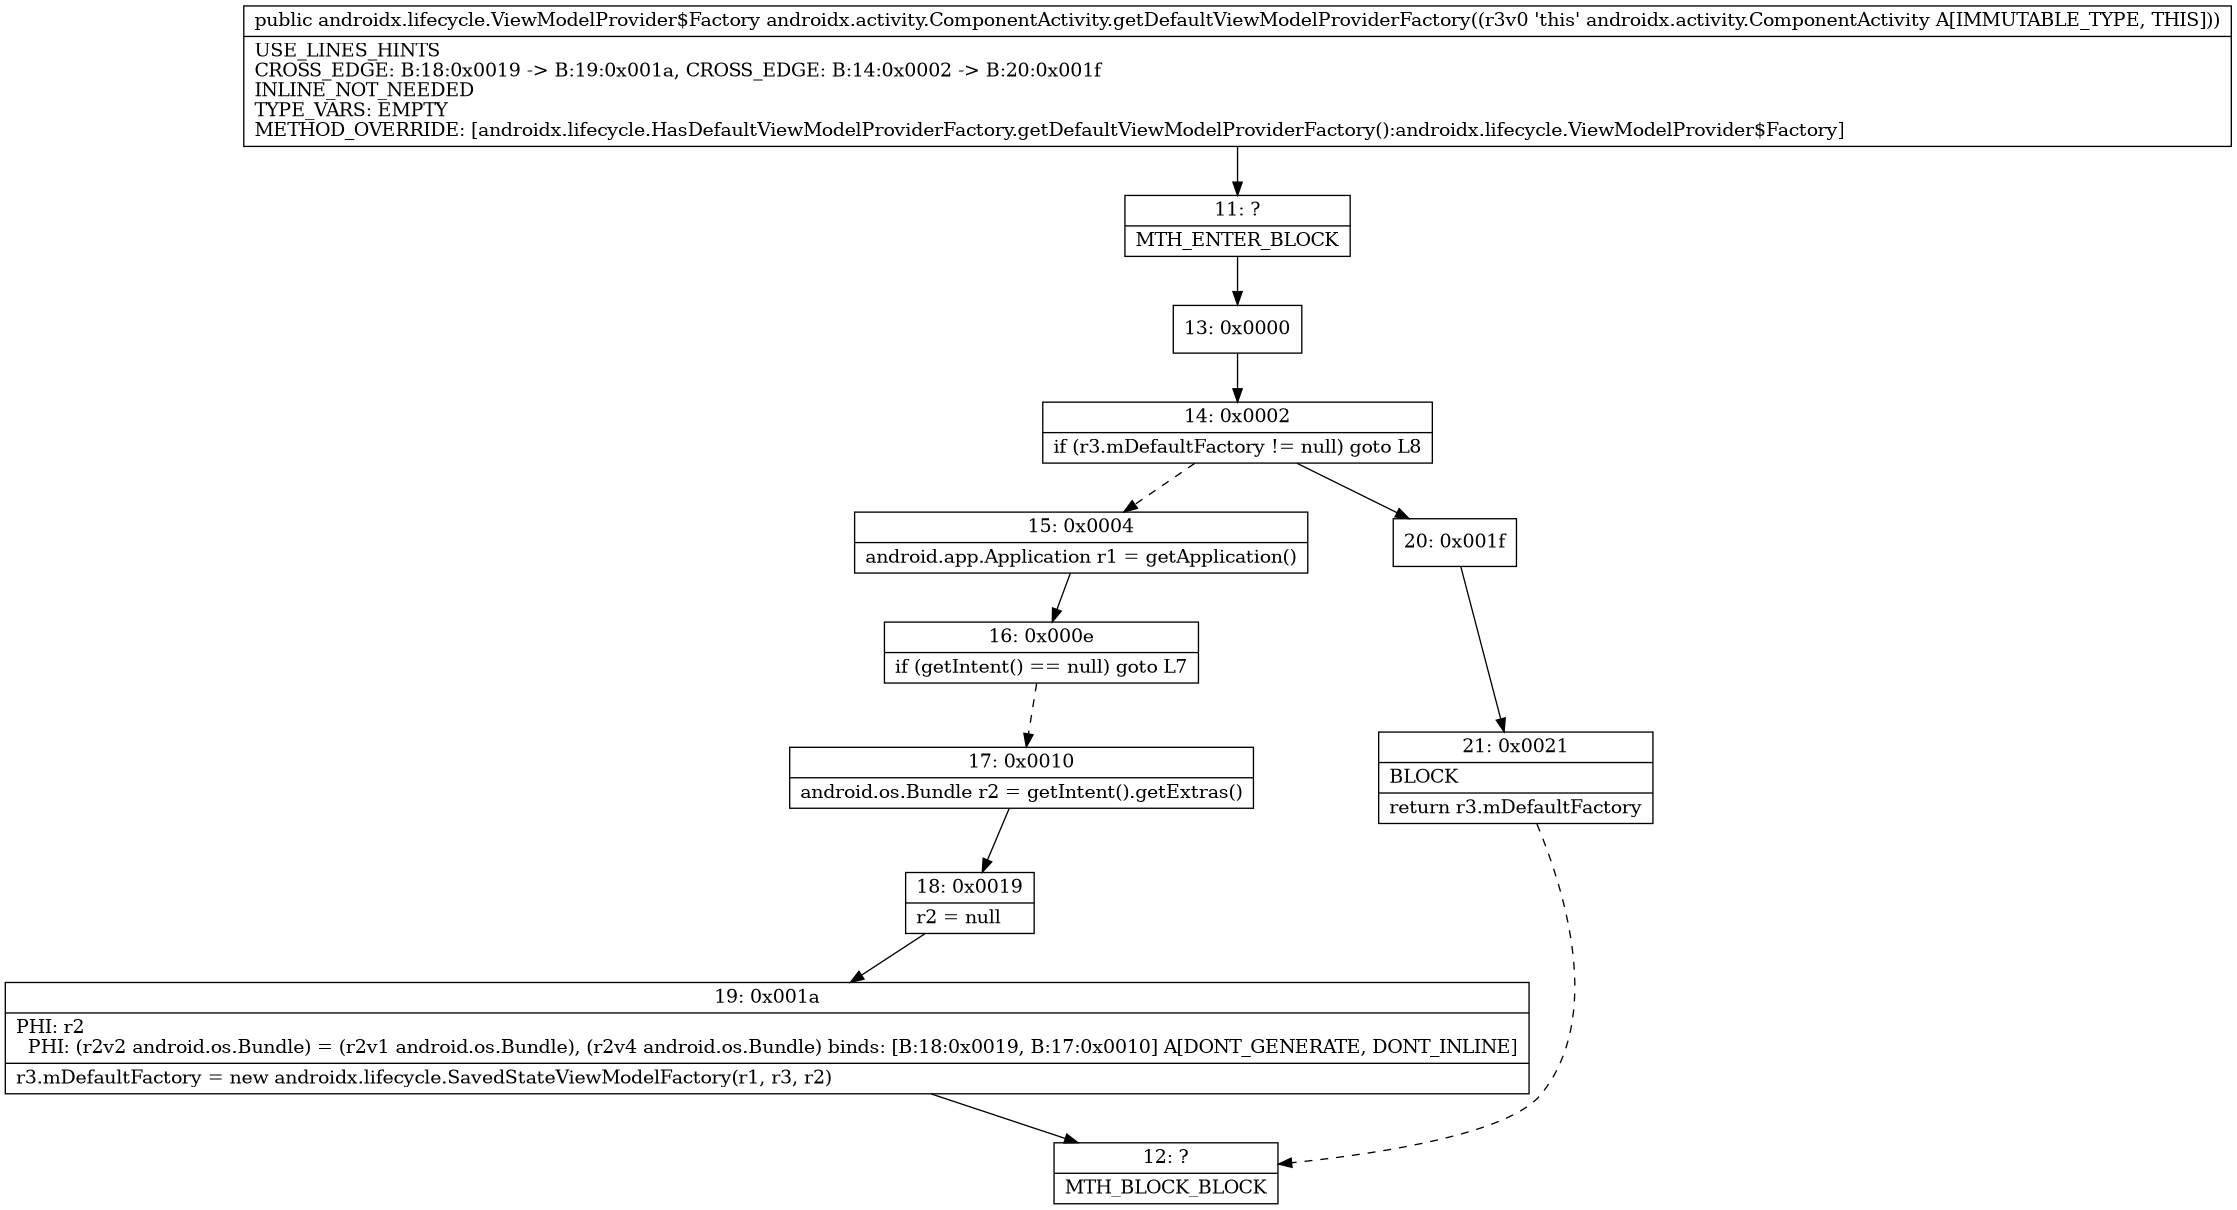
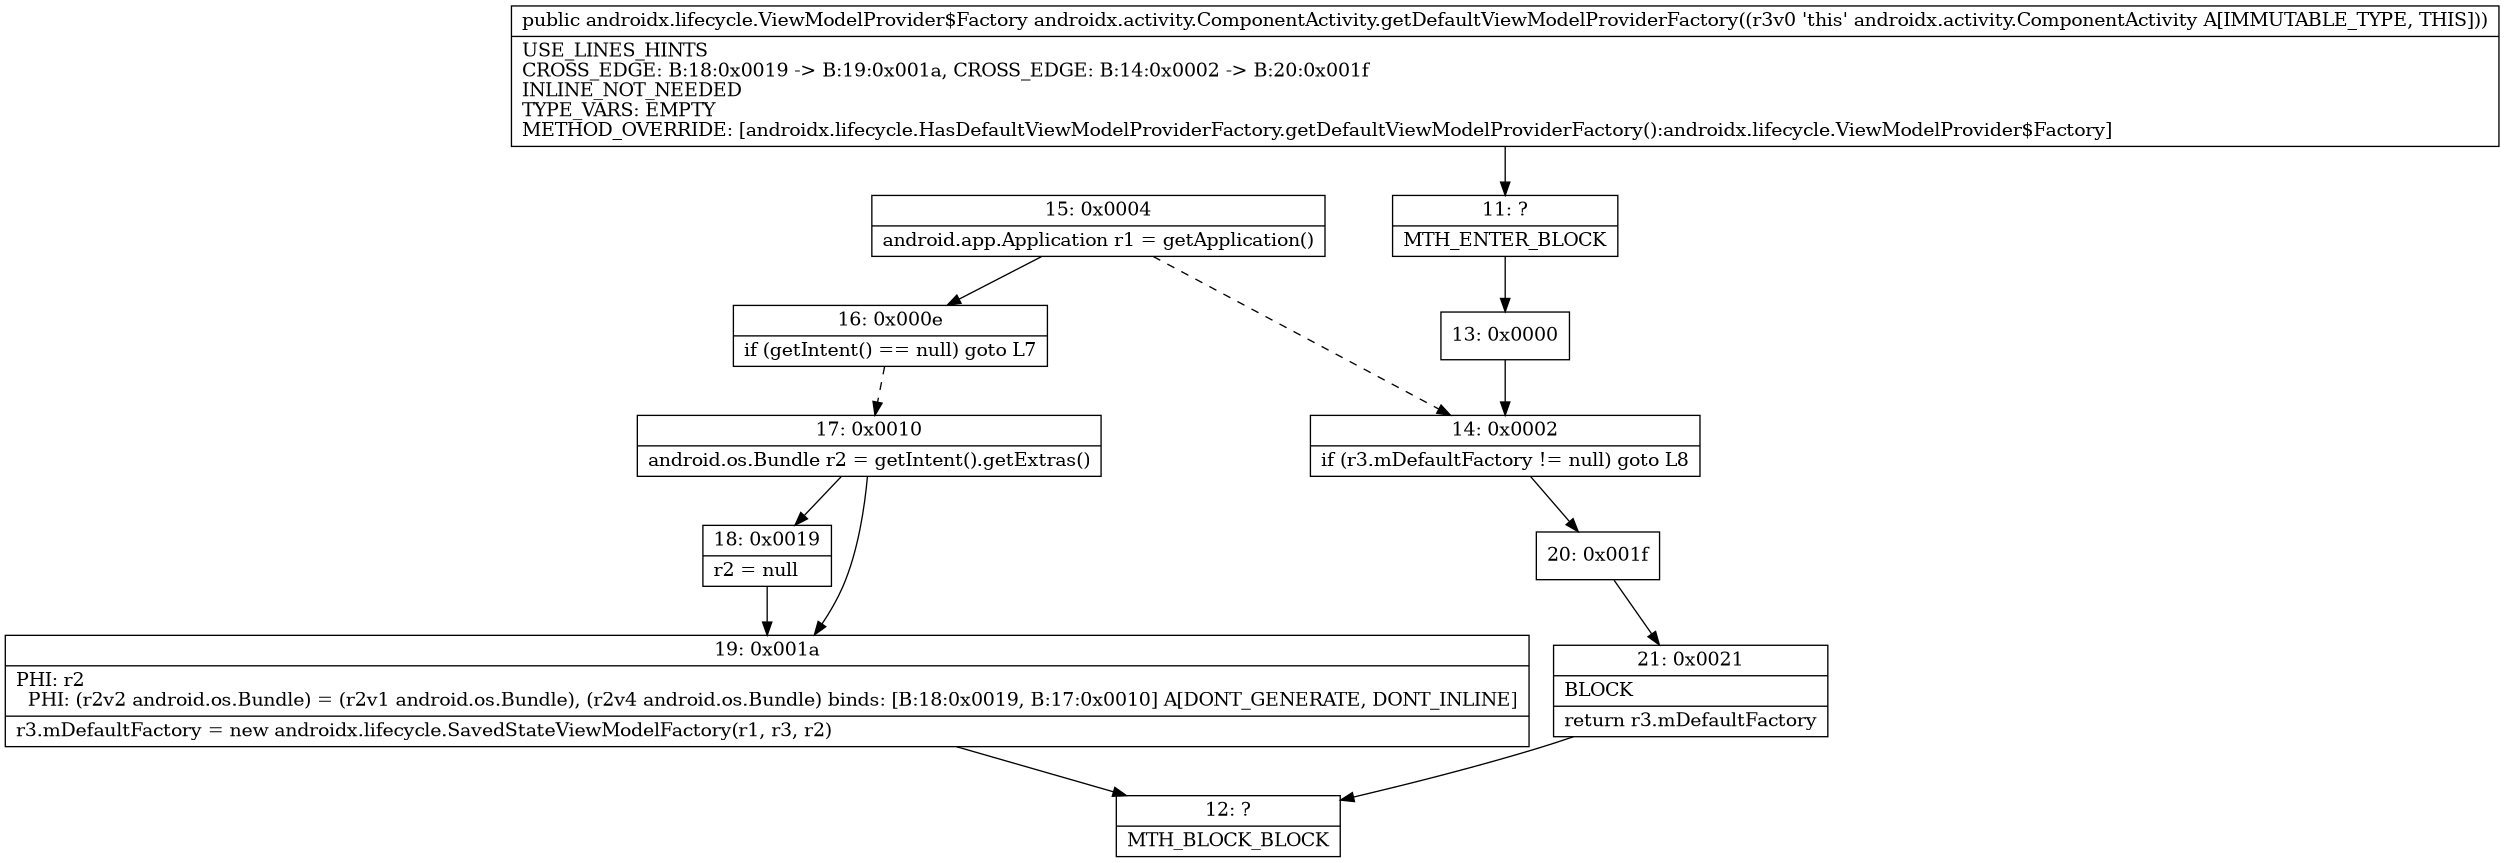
(1165, 484) -> (1296, 333)
none -> (854, 553)
(1546, 1086) -> (1464, 769)
